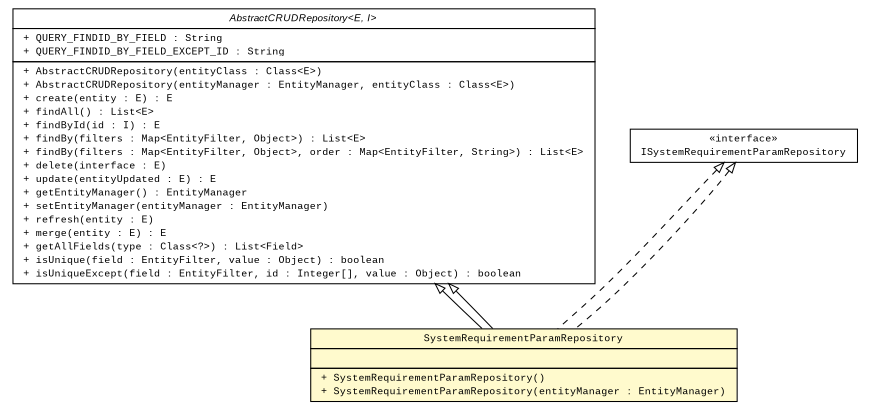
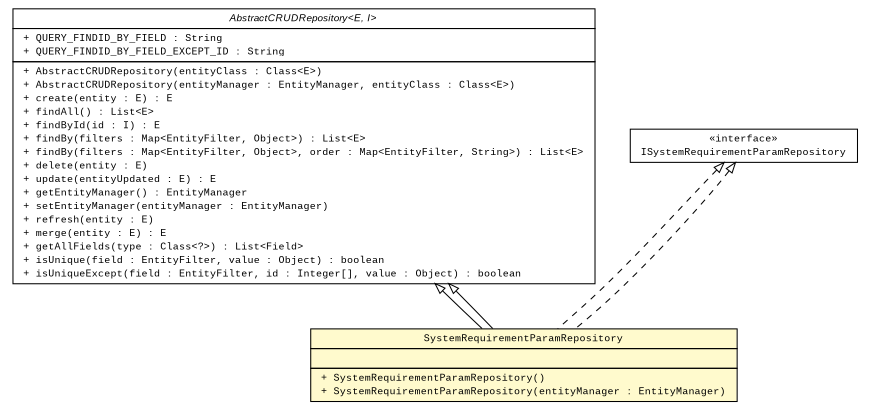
(95, 165) -> (86, 165)
